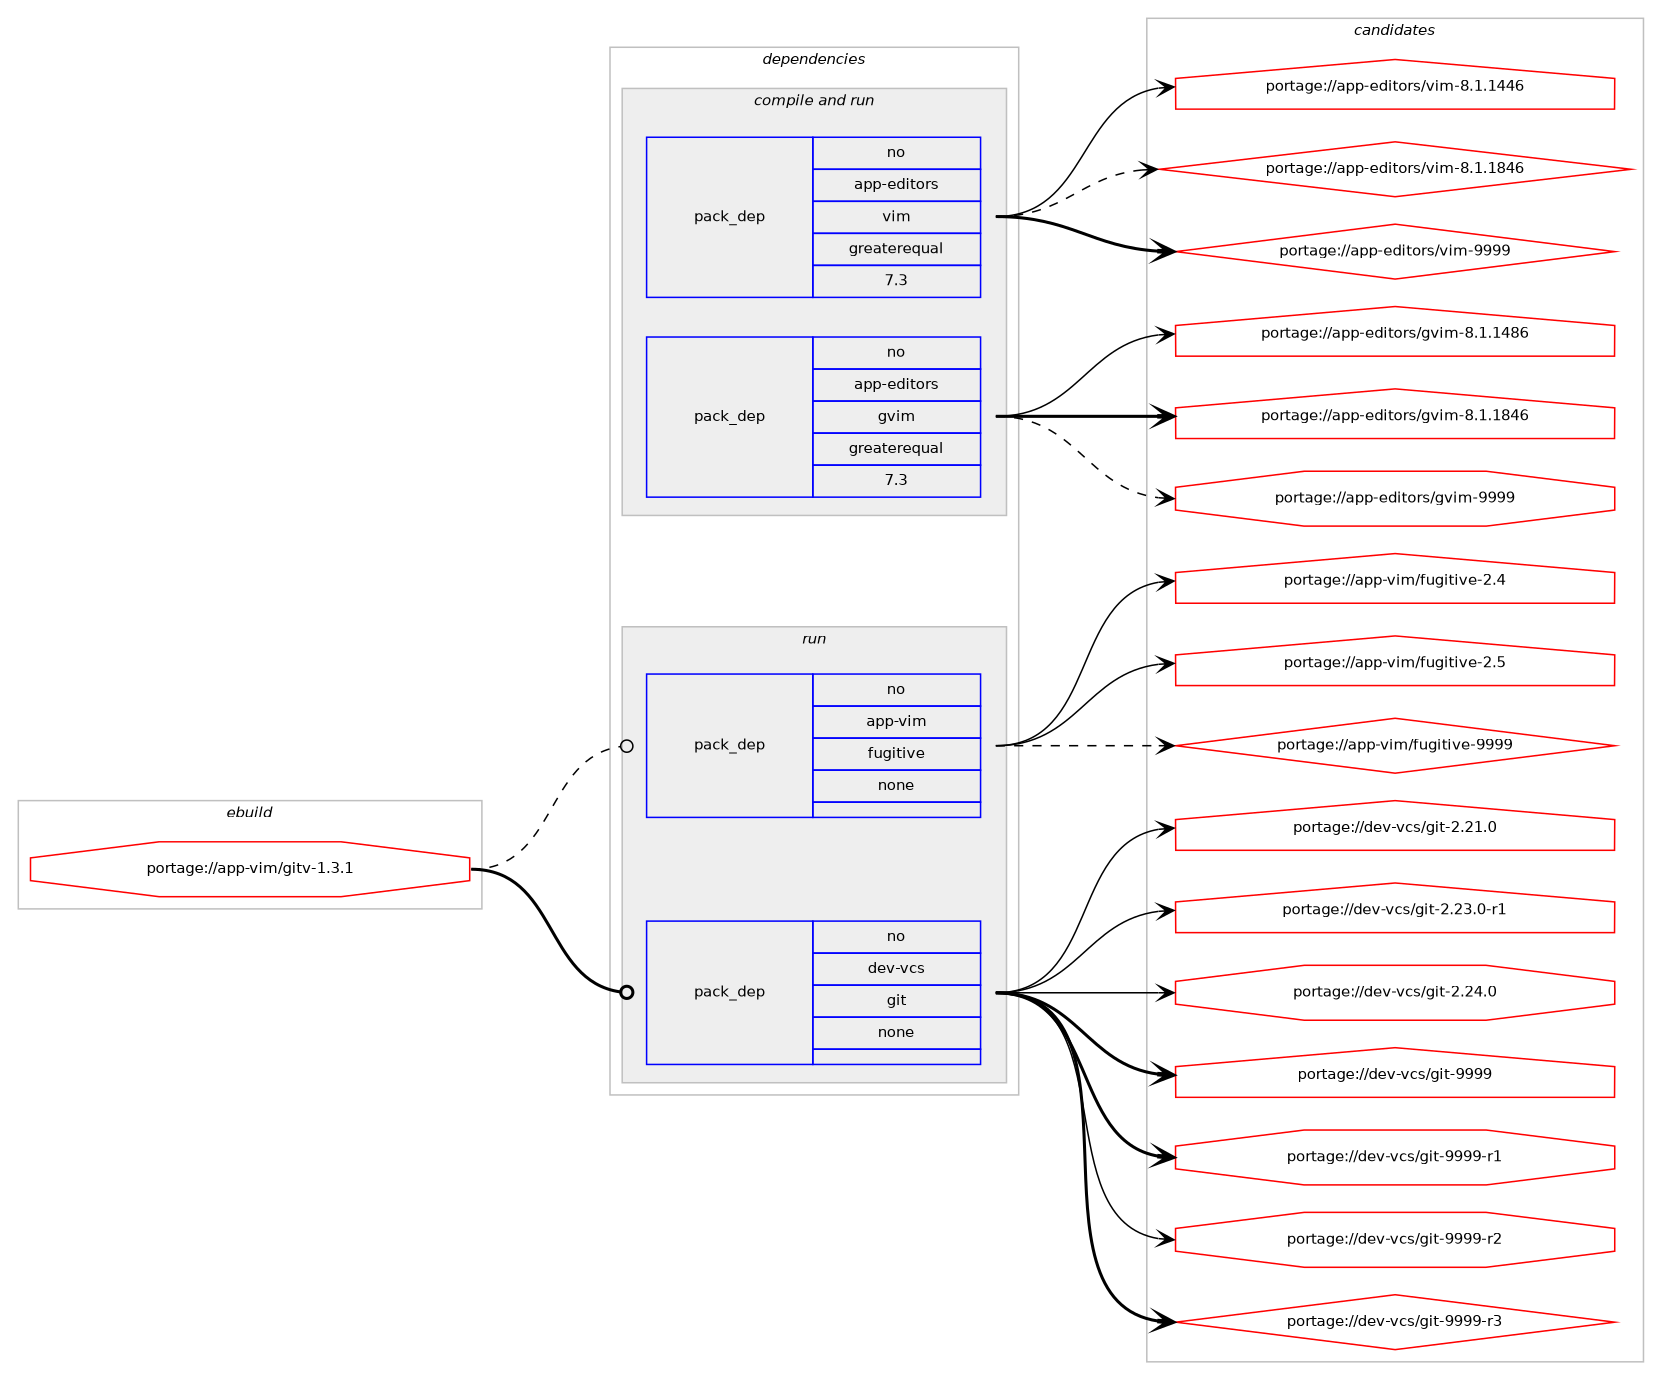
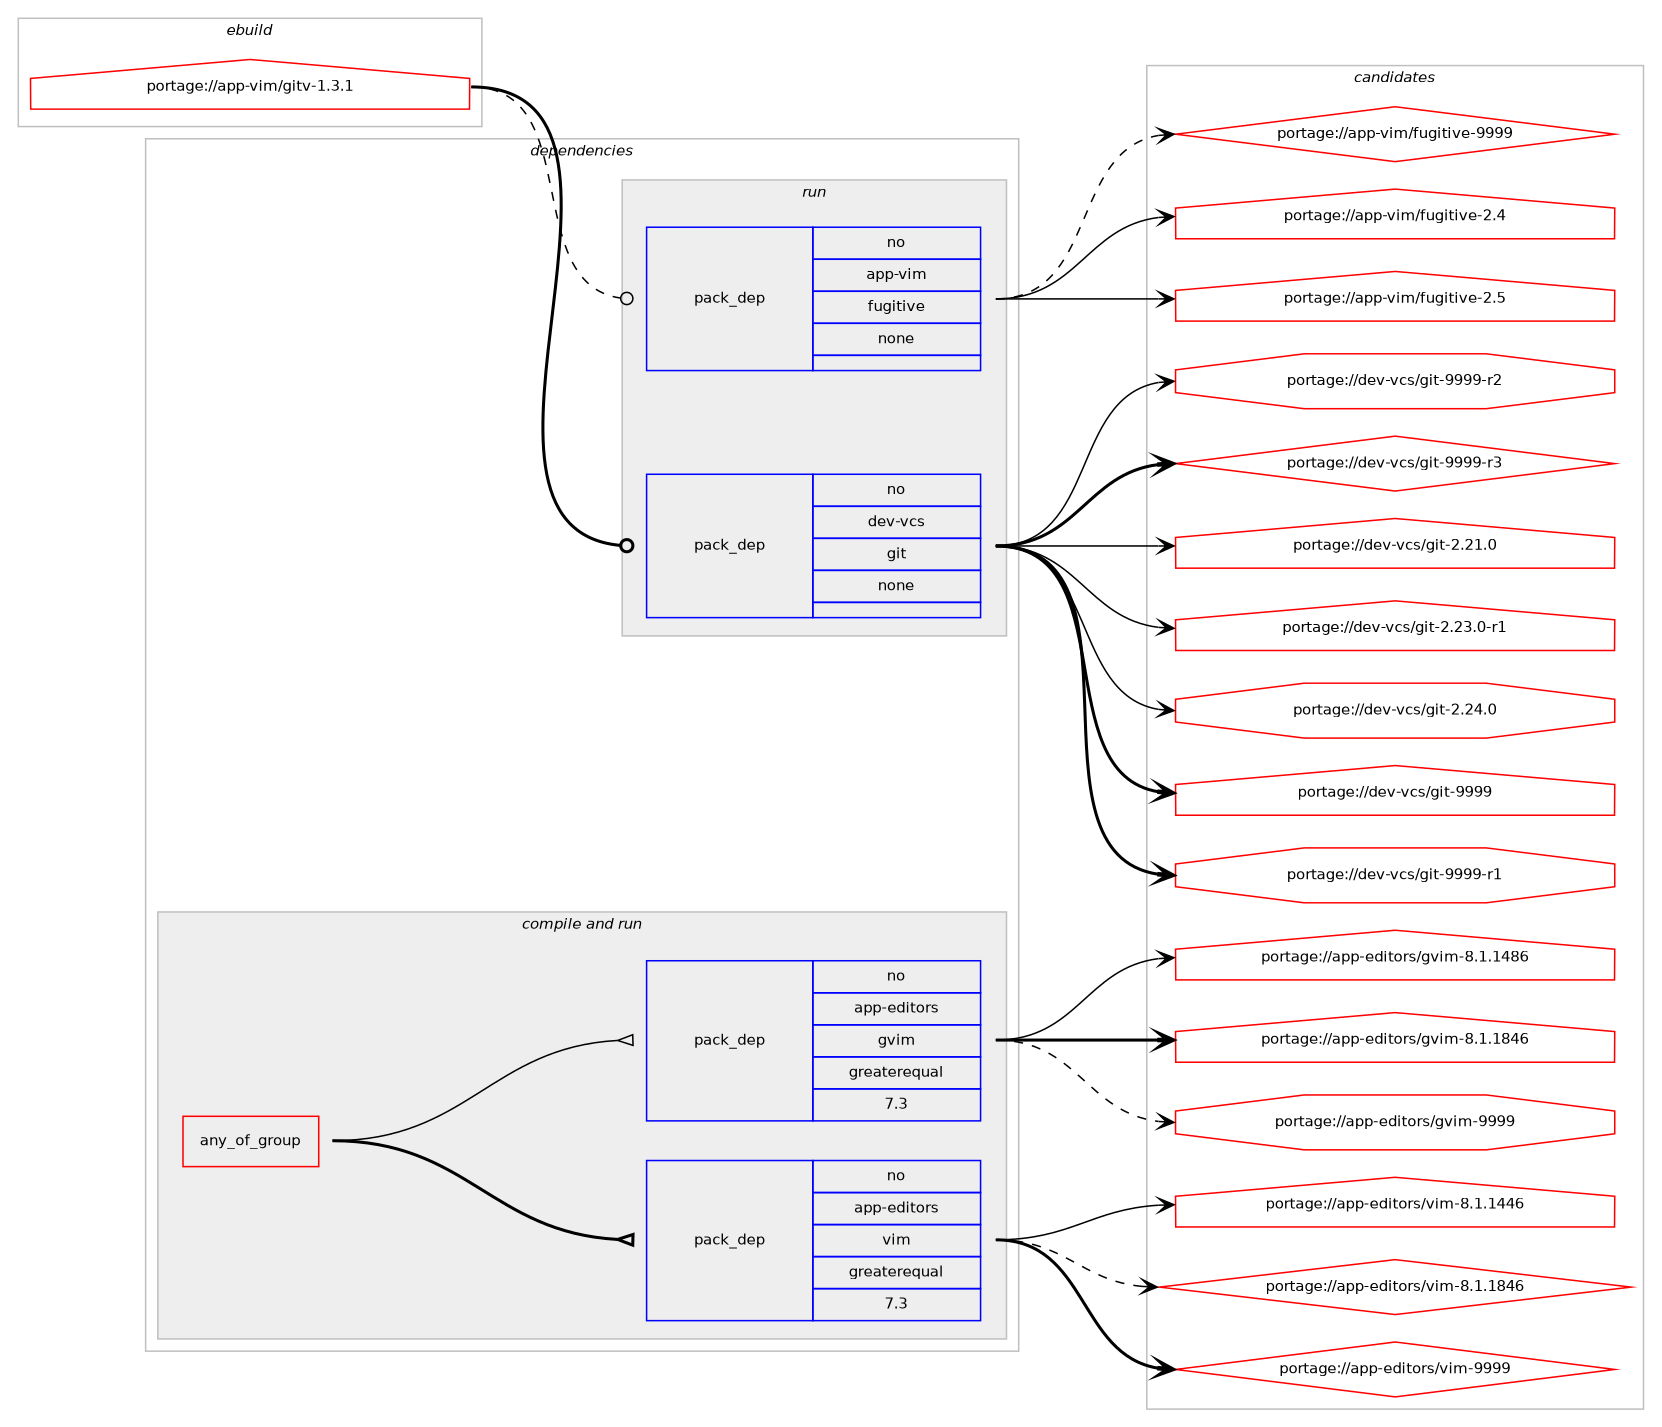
(250, 869) -> (250, 87)
none -> (250, 1141)
